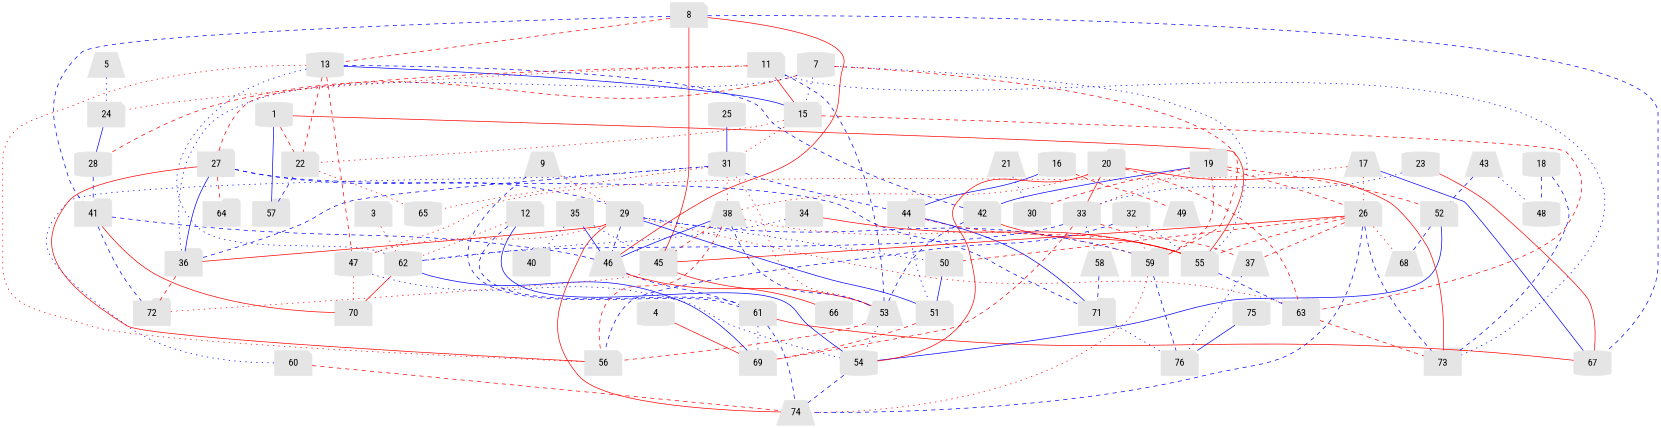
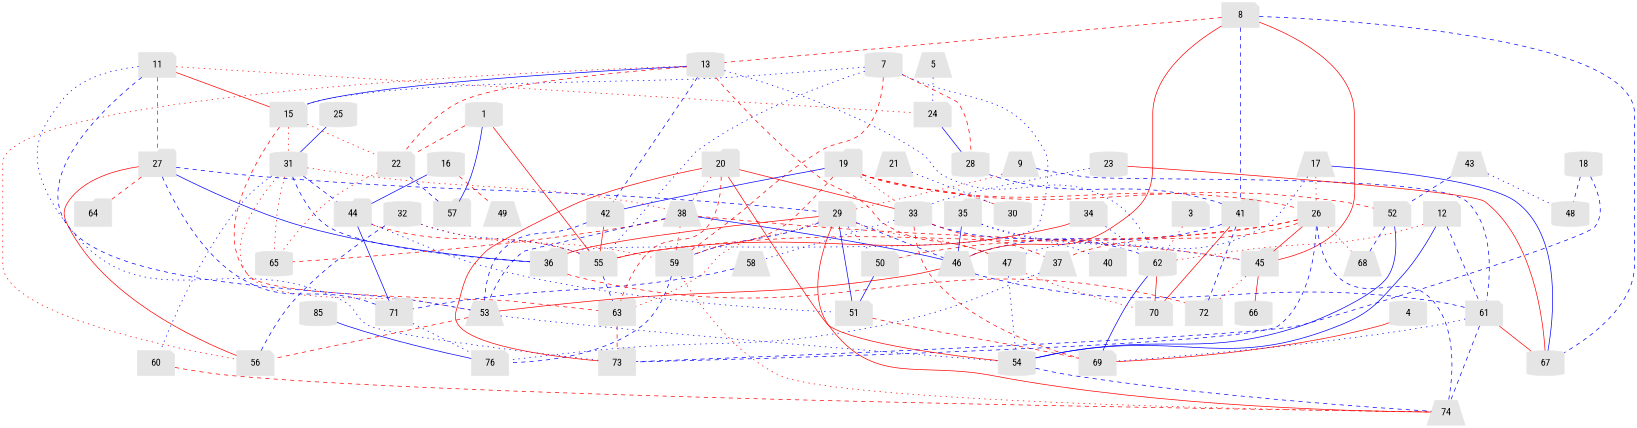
(854, 179) -> (1195, 248)
(650, 286) -> (480, 246)
(1251, 313) -> (318, 313)
